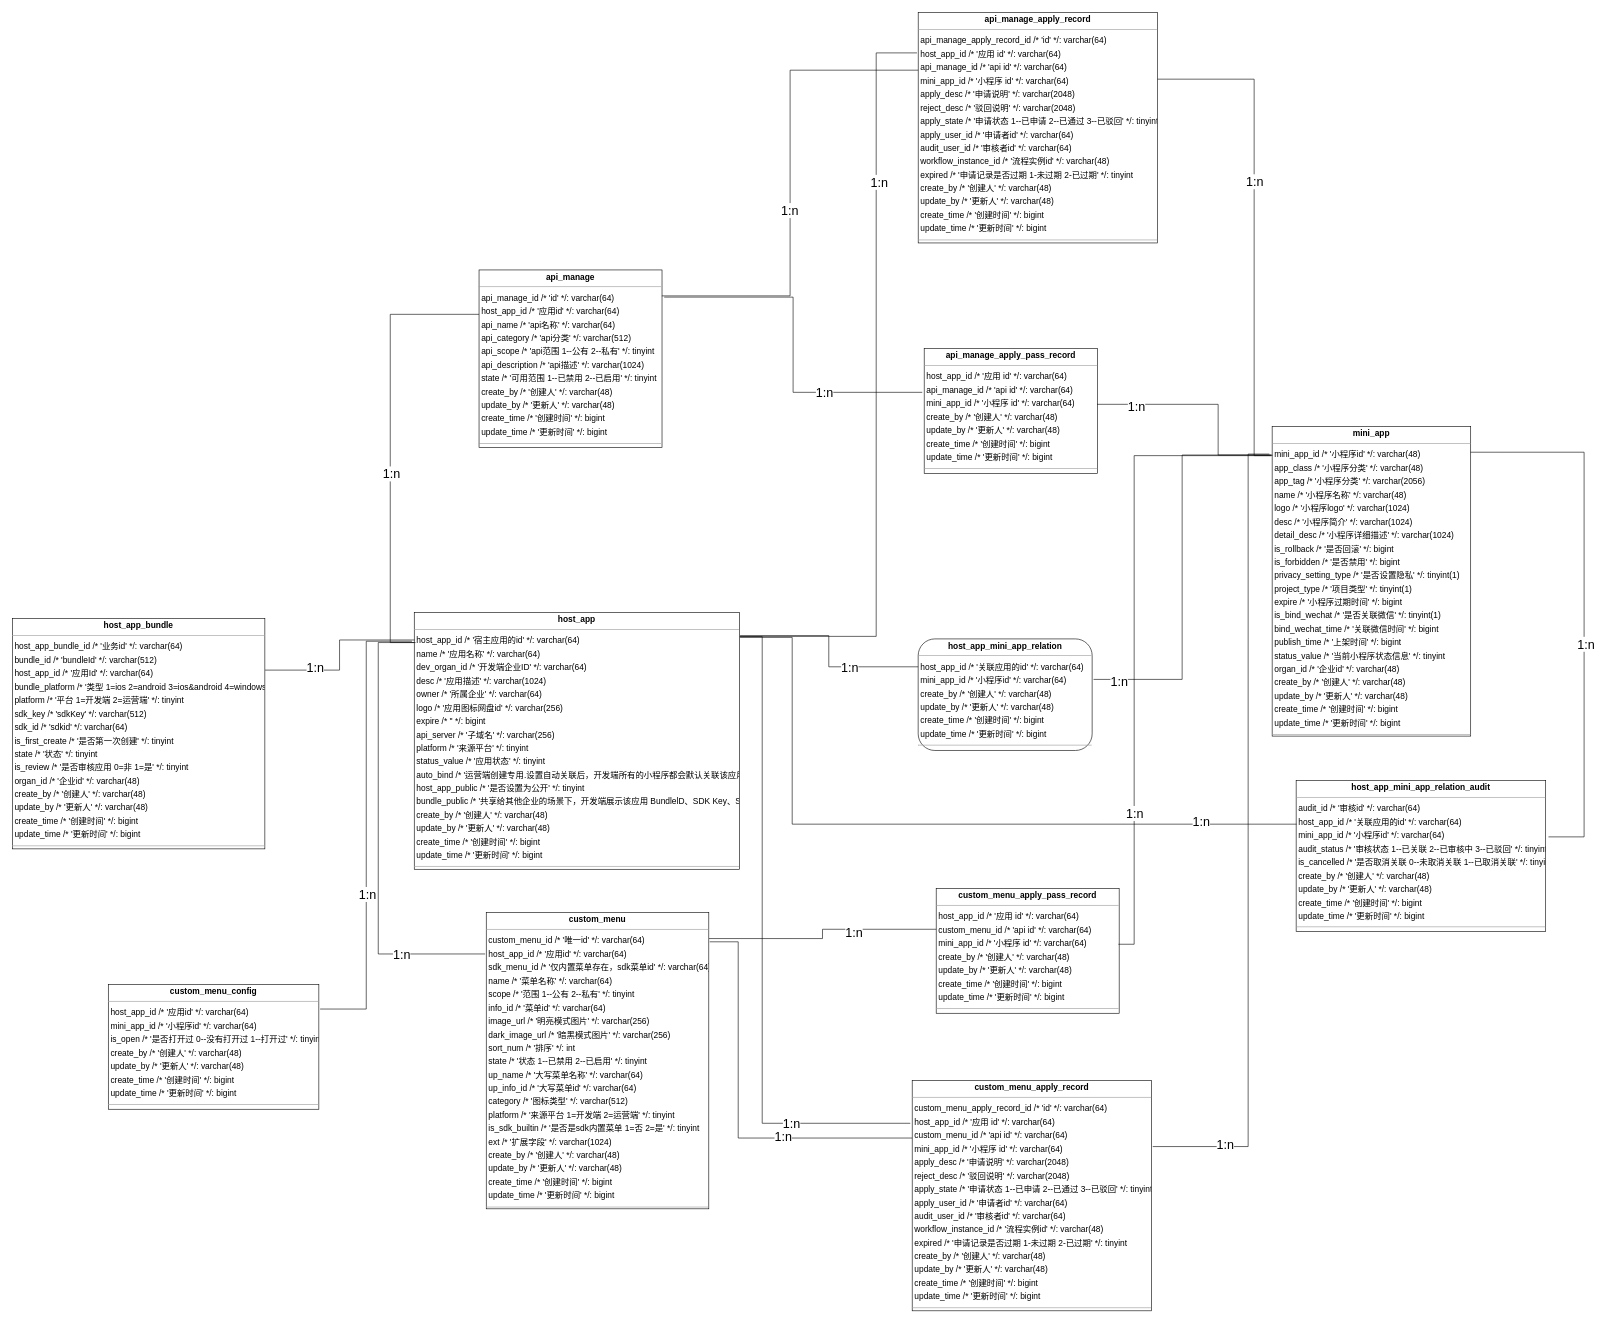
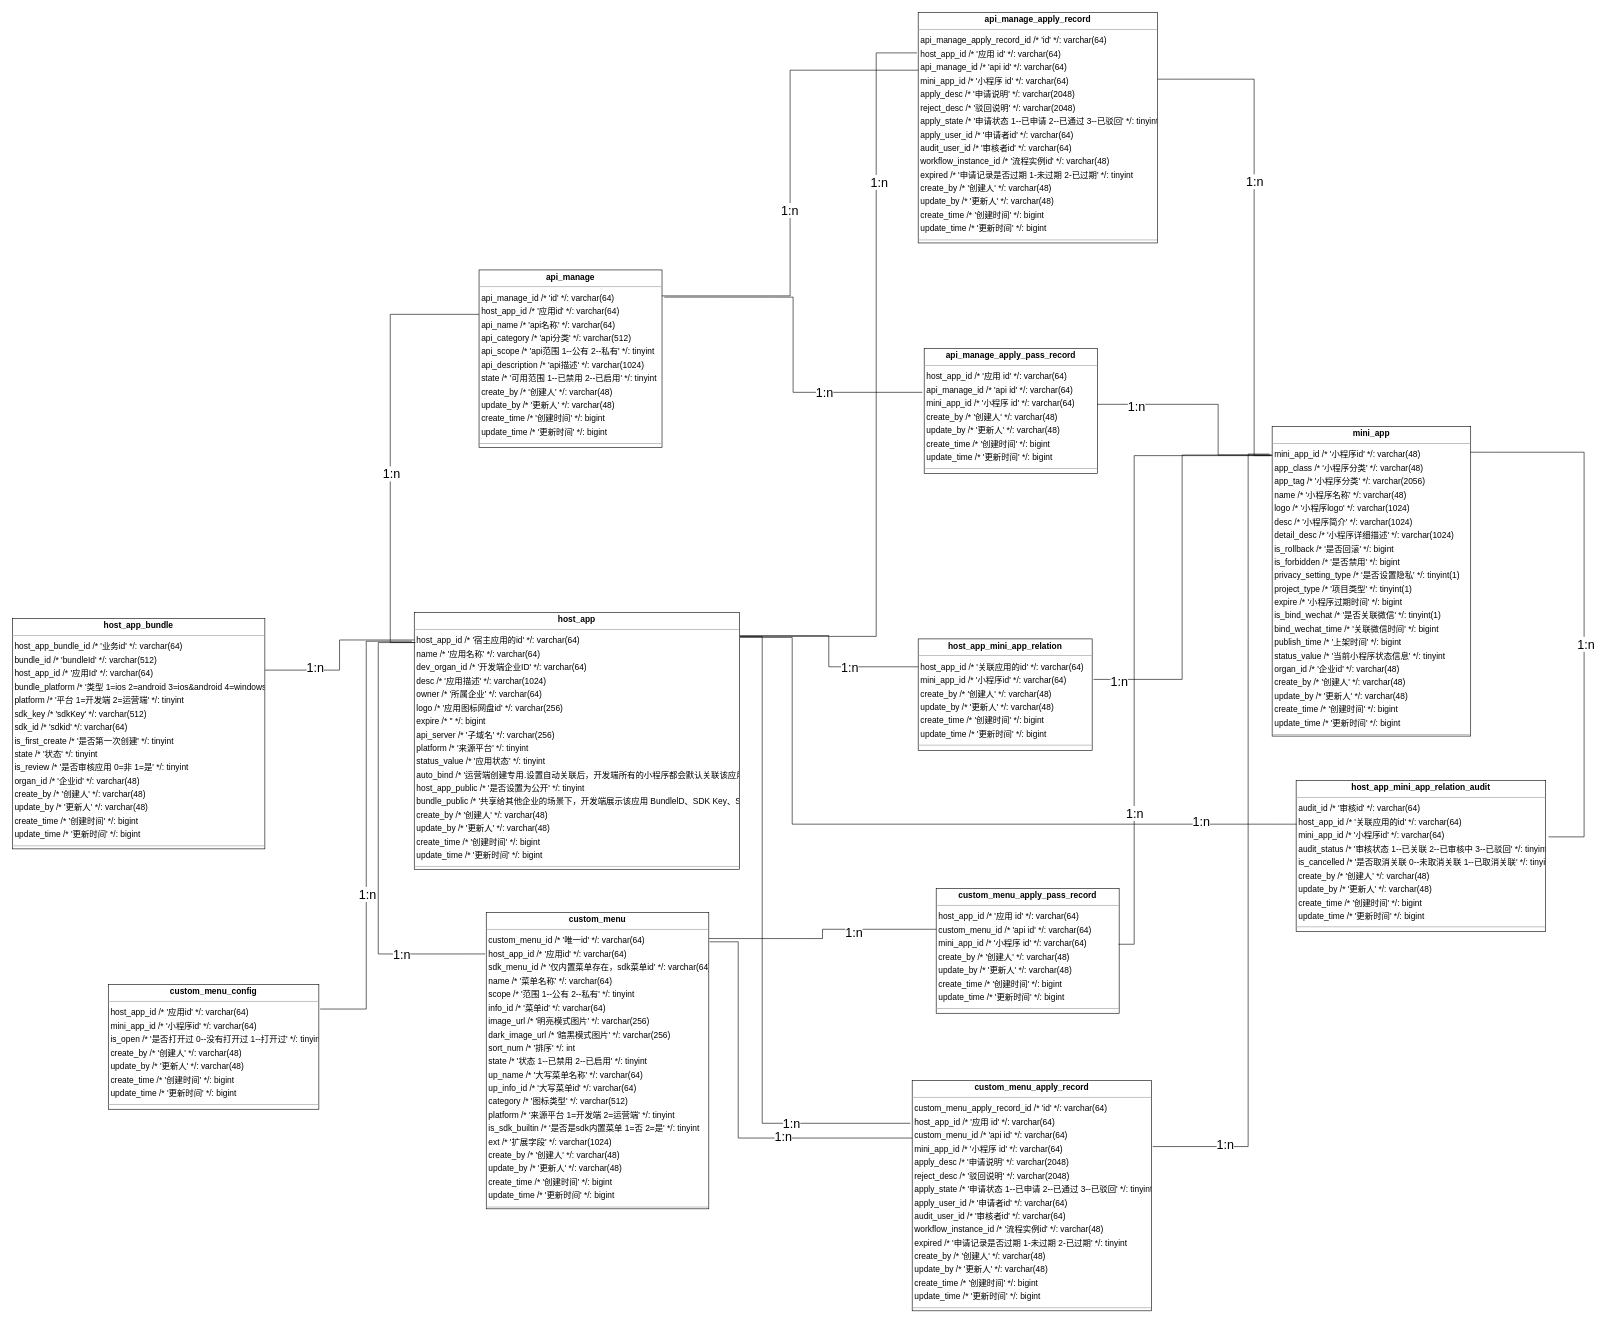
(1005, 695) -> (1005, 695)
